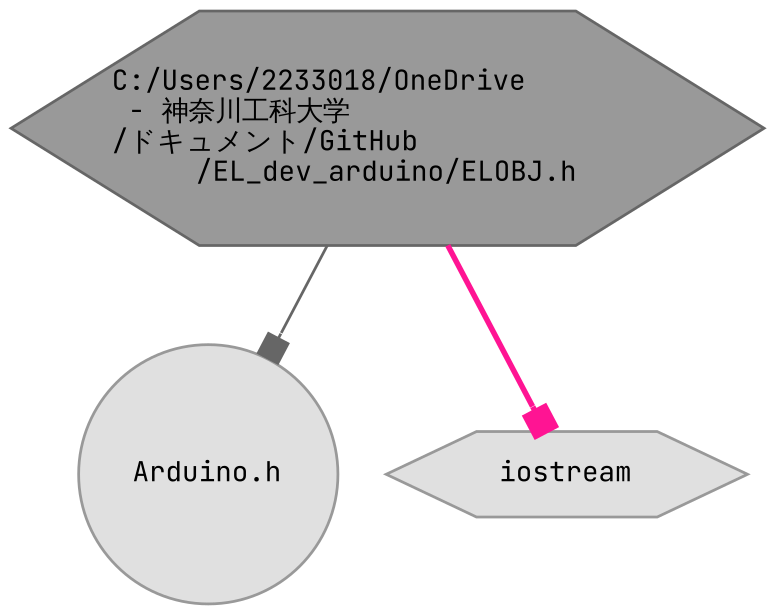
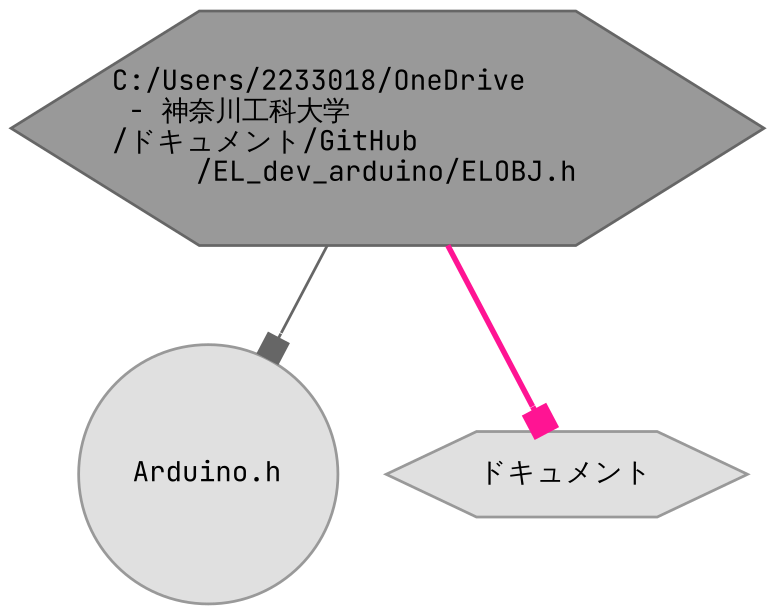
(567, 474) -> (567, 474)
